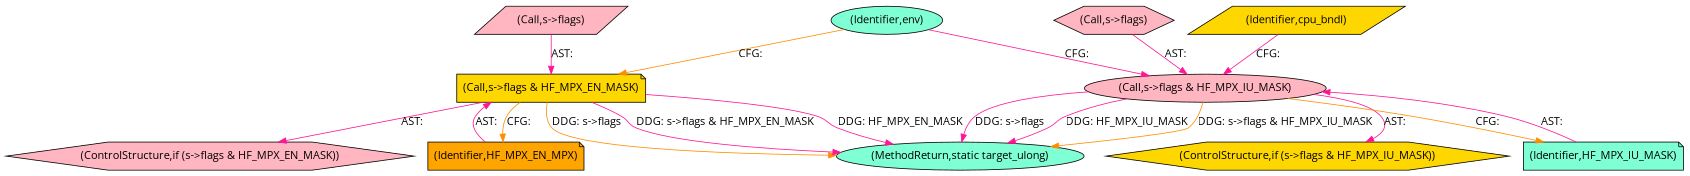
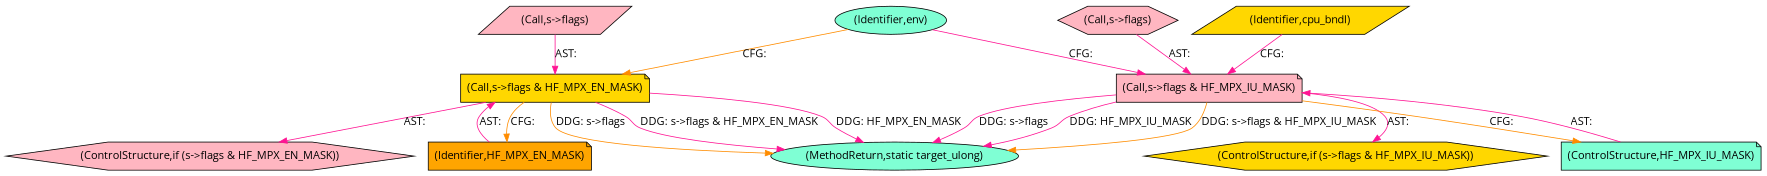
(1205, 88) -> (1209, 88)
(506, 156) -> (510, 156)
(1603, 156) -> (1661, 156)
